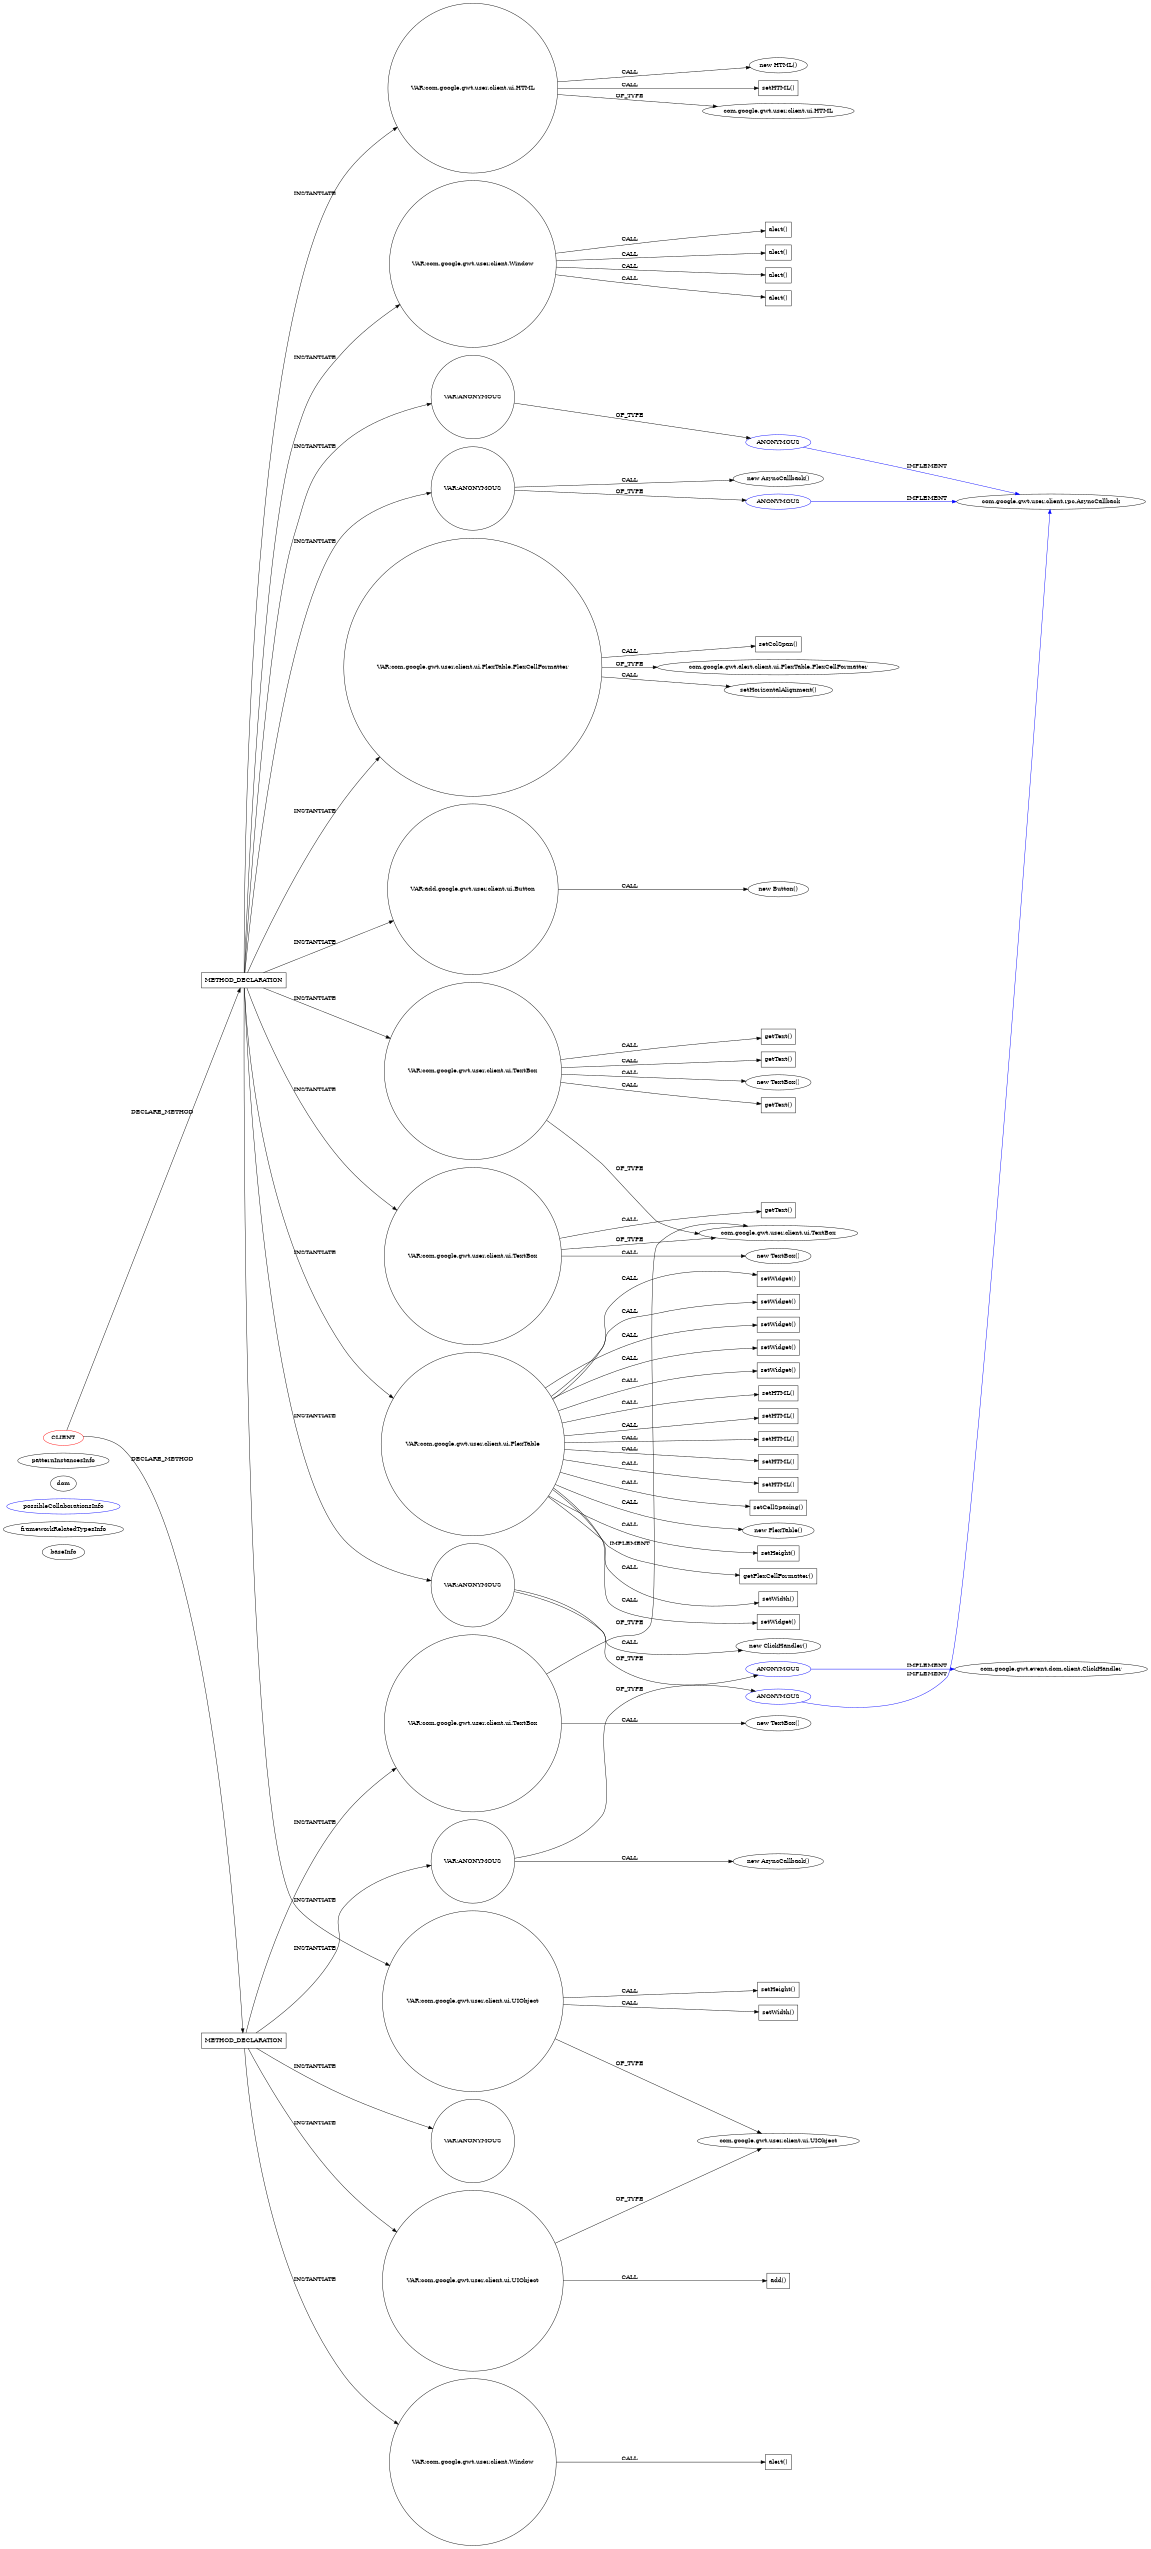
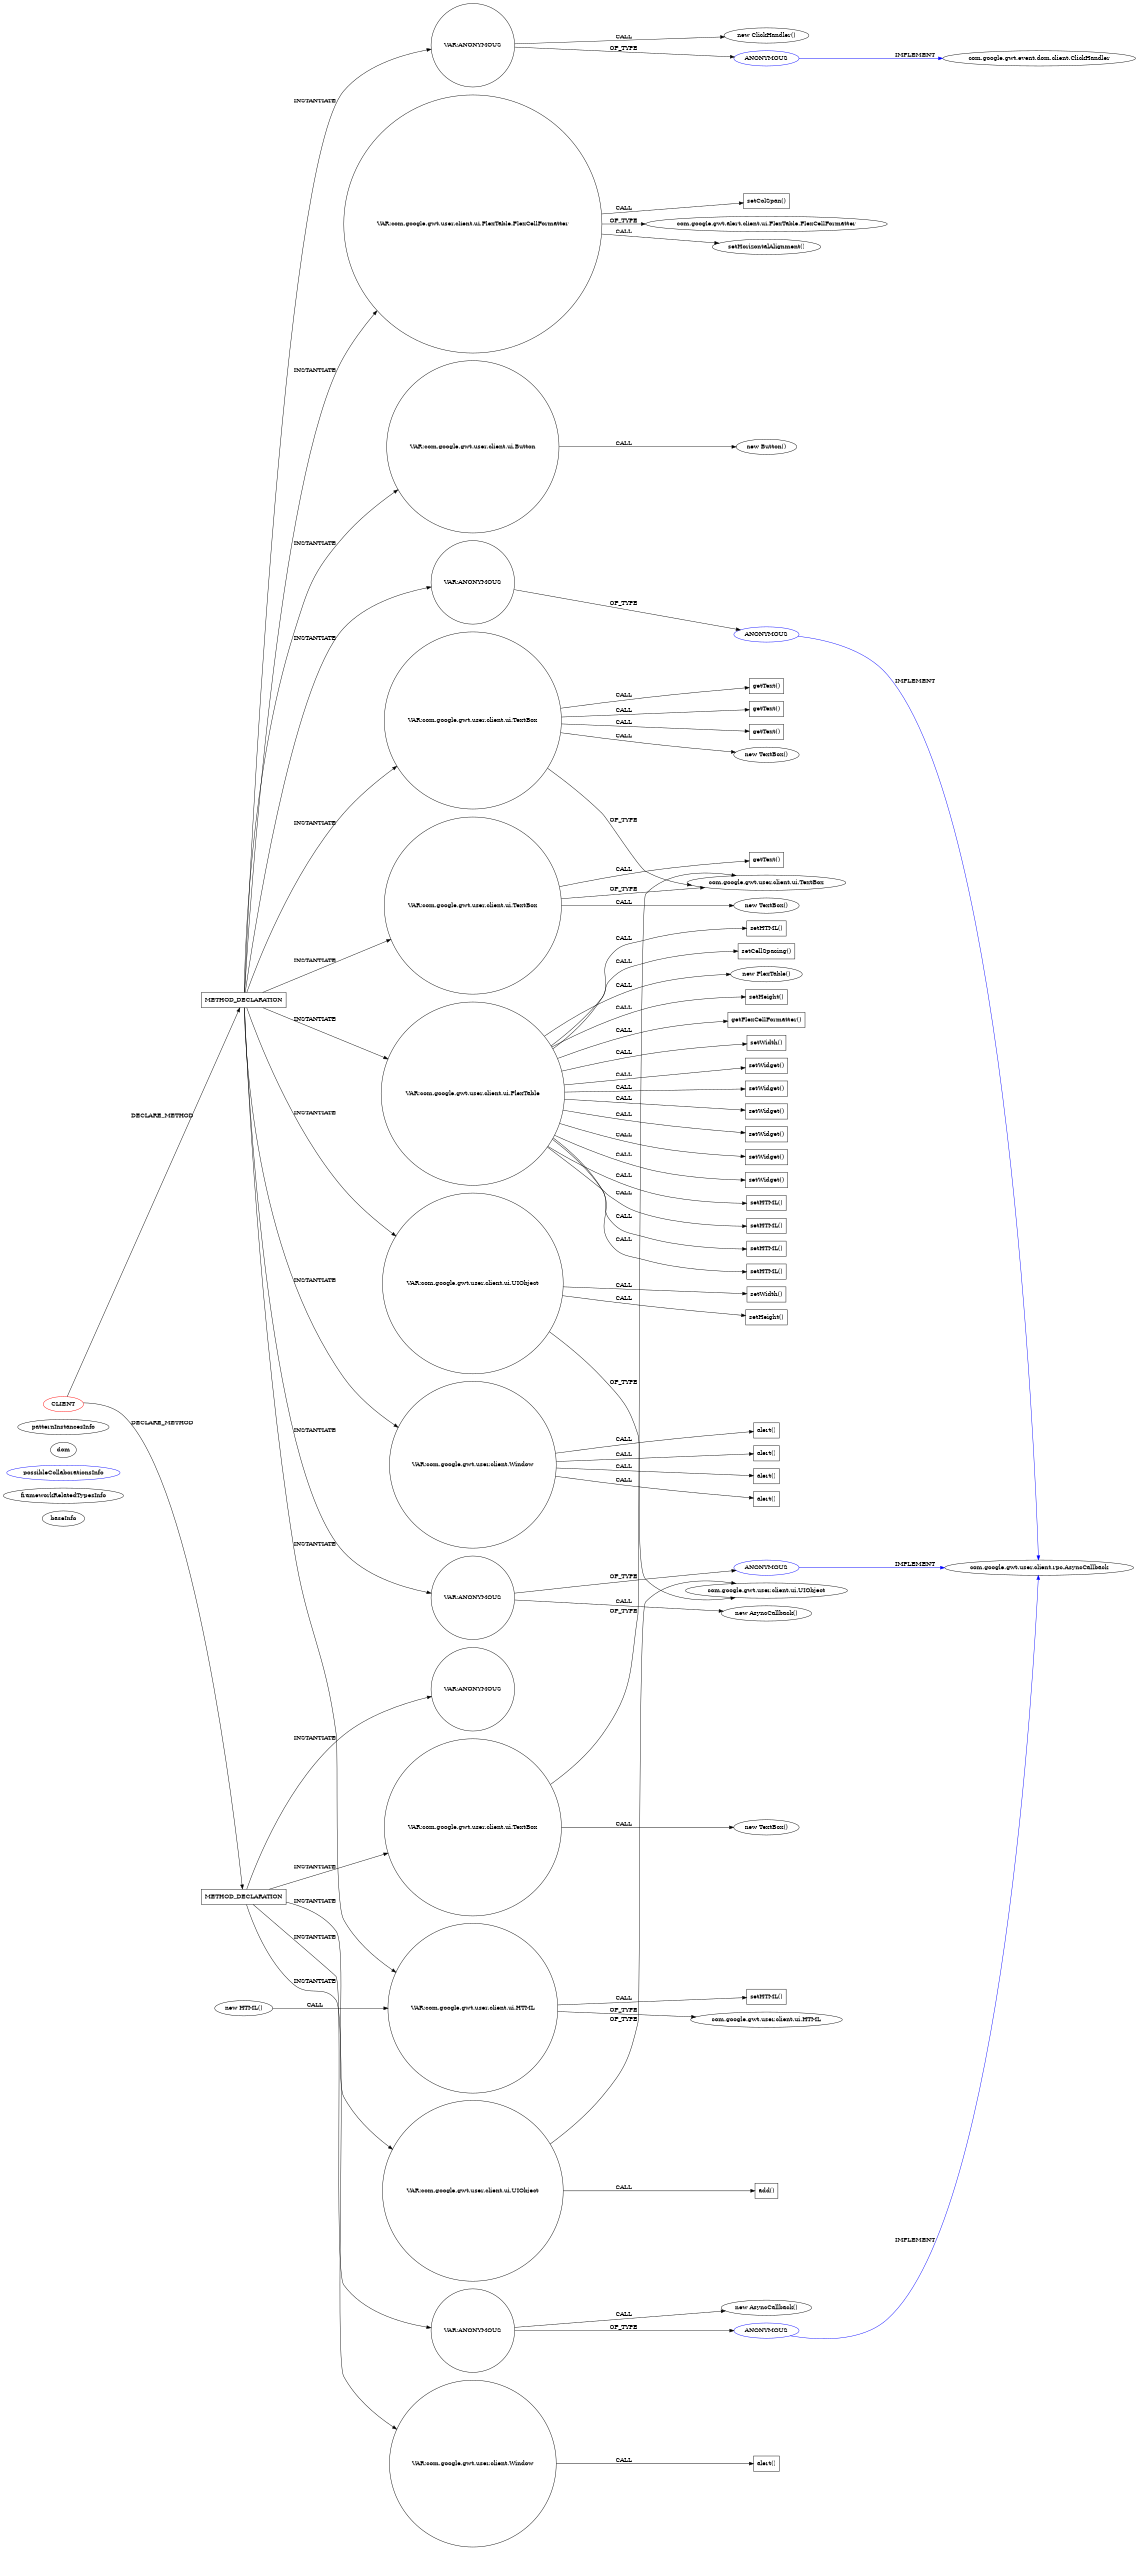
(652, 75) -> (328, 2008)
(473, 889) -> (473, 447)
(630, 1544) -> (624, 1030)
